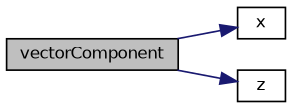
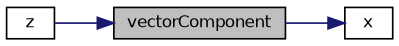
(199, 74) -> (76, 23)
